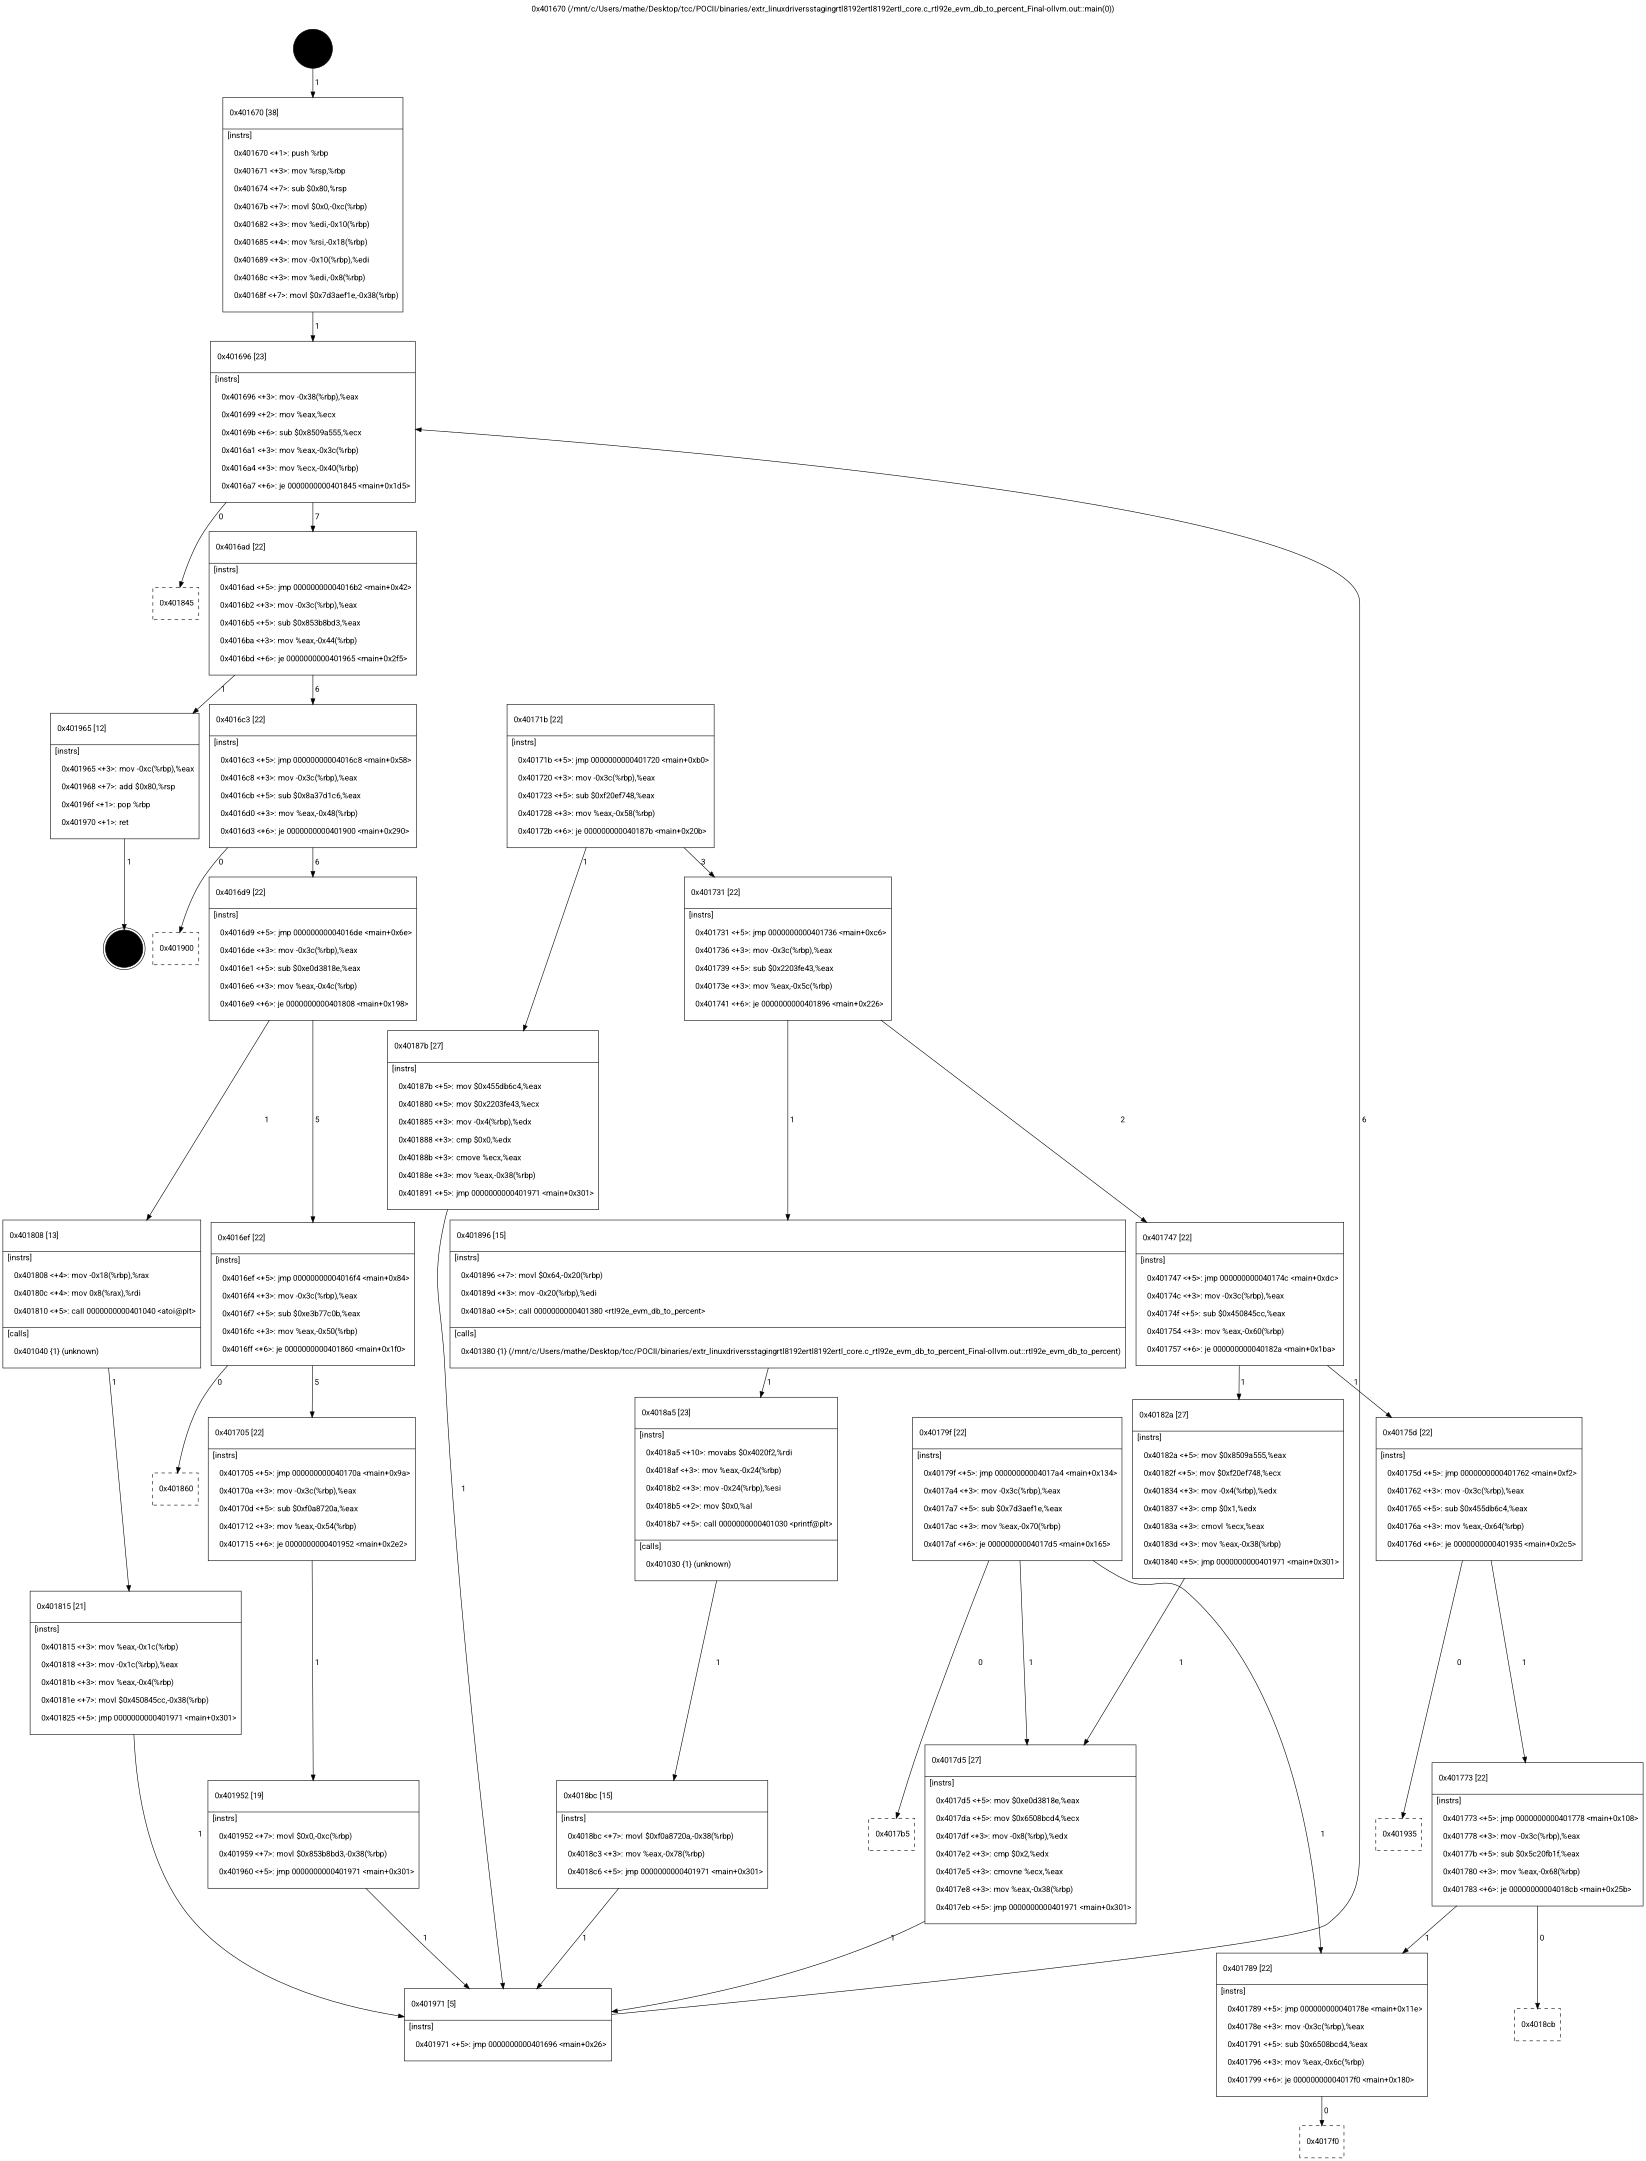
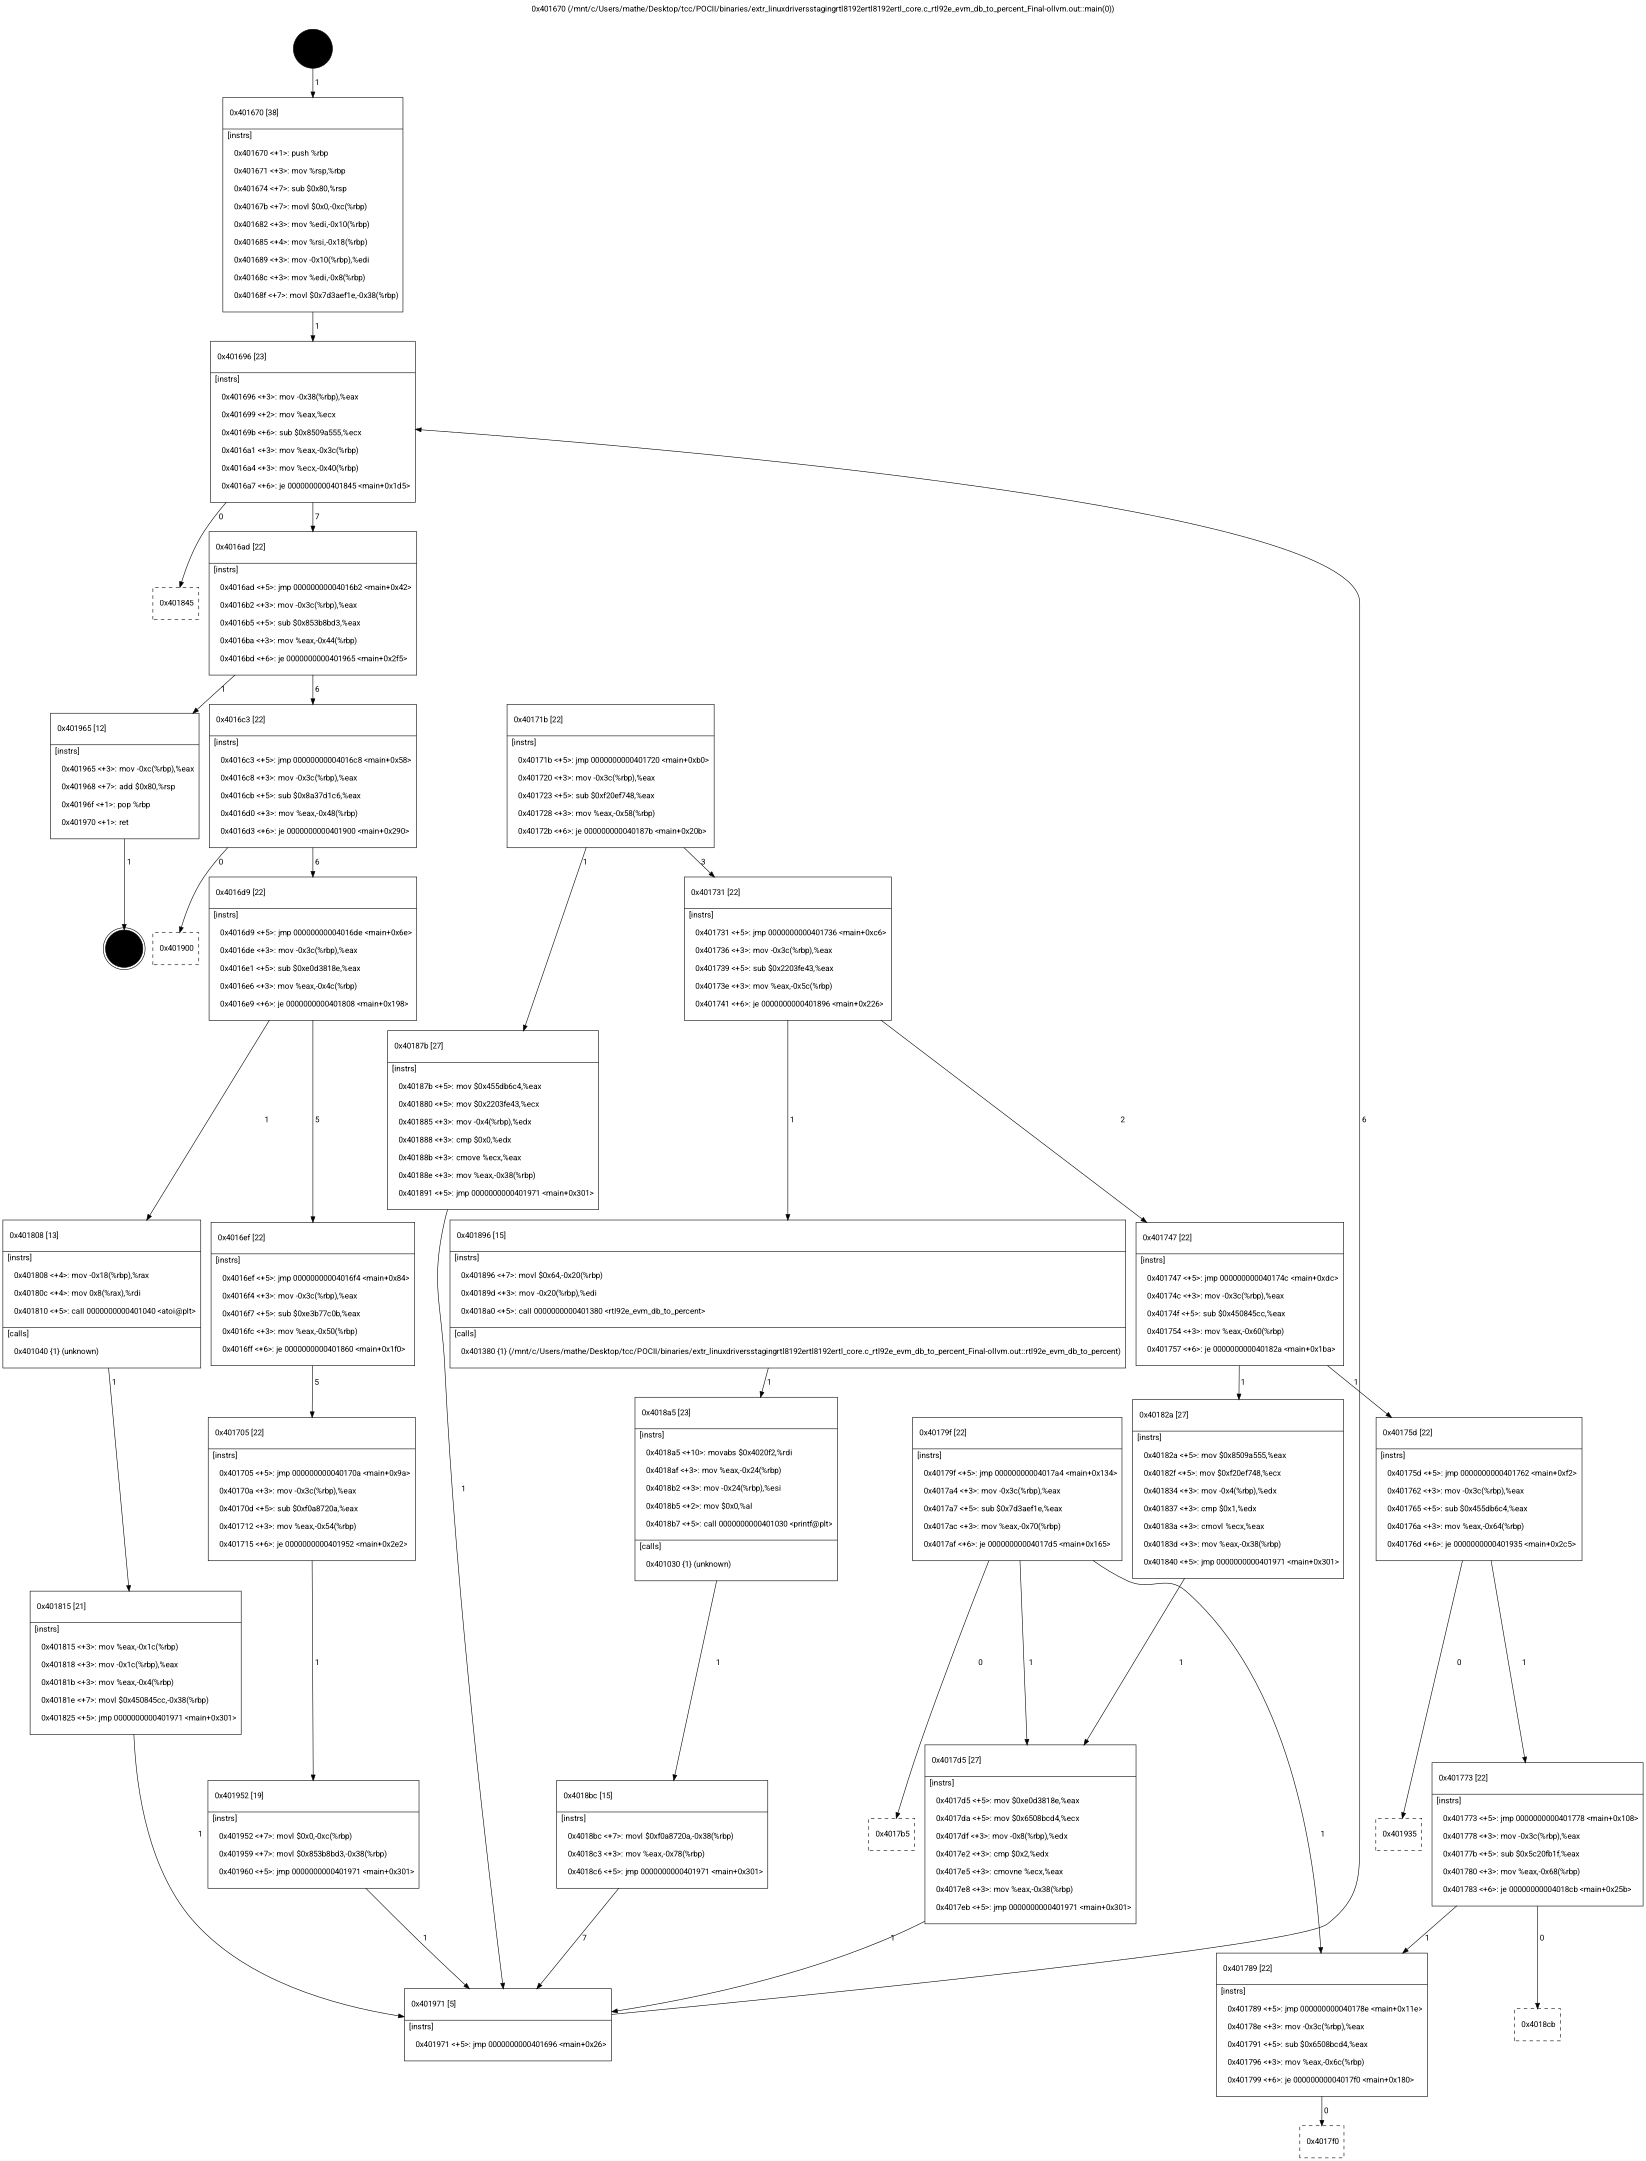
(175, 1489) -> none
(584, 1938) -> (584, 1938)
